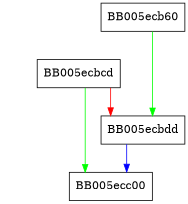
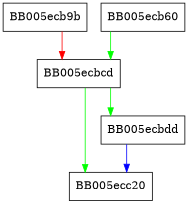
none -> (45, 17)
(153, 70) -> (111, 41)
(111, 98) -> (111, 98)
(111, 186) -> (111, 186)
